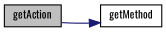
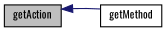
(75, 23) -> (87, 9)
